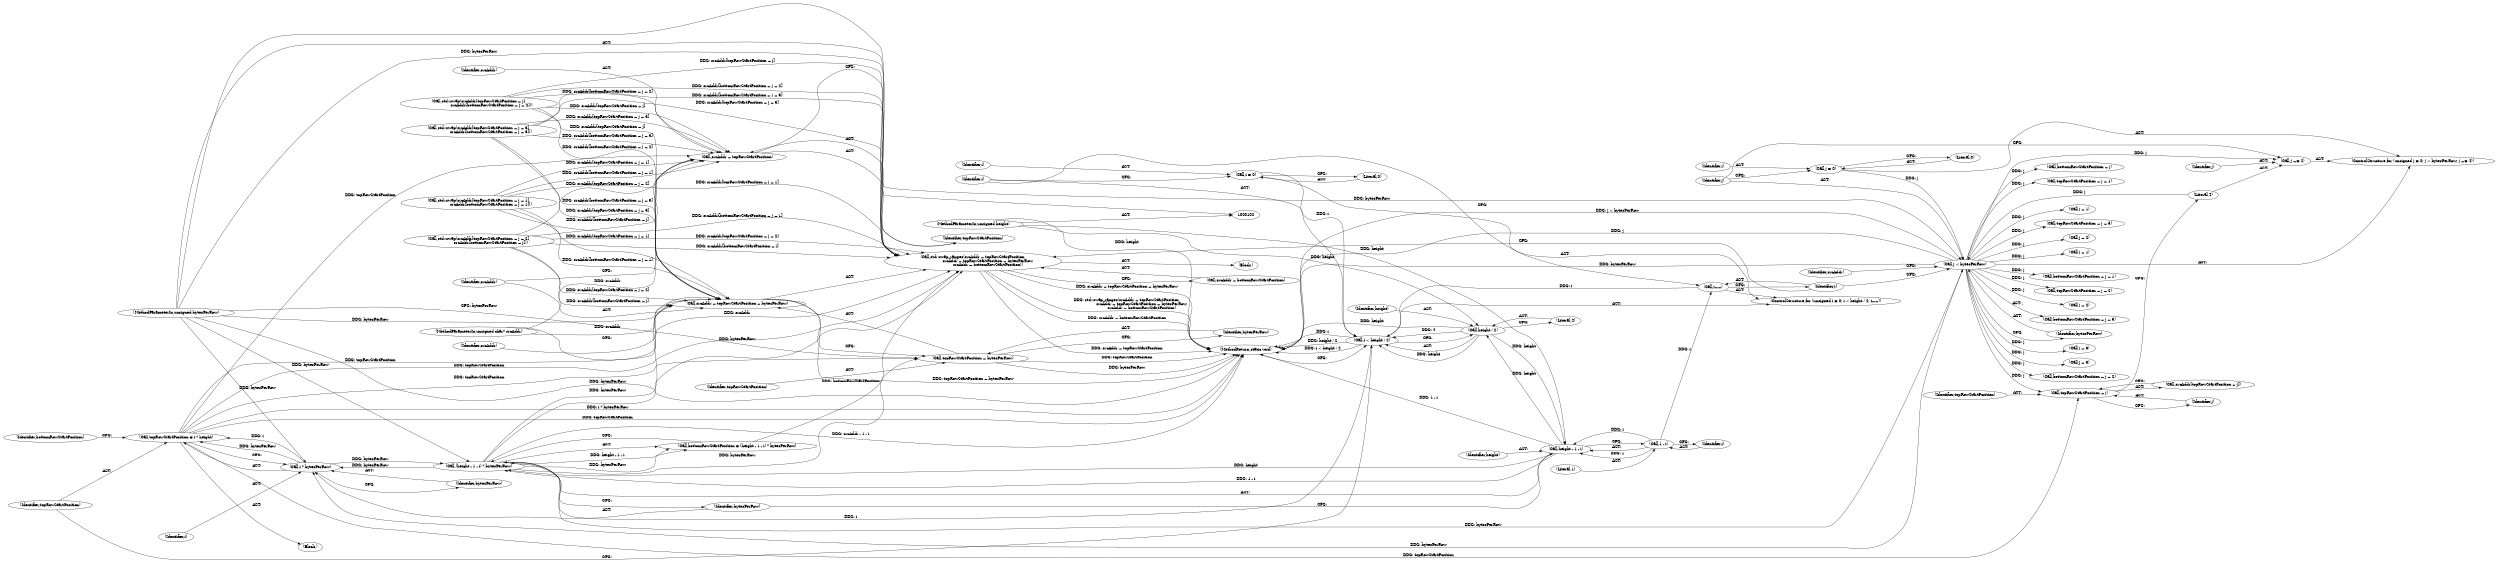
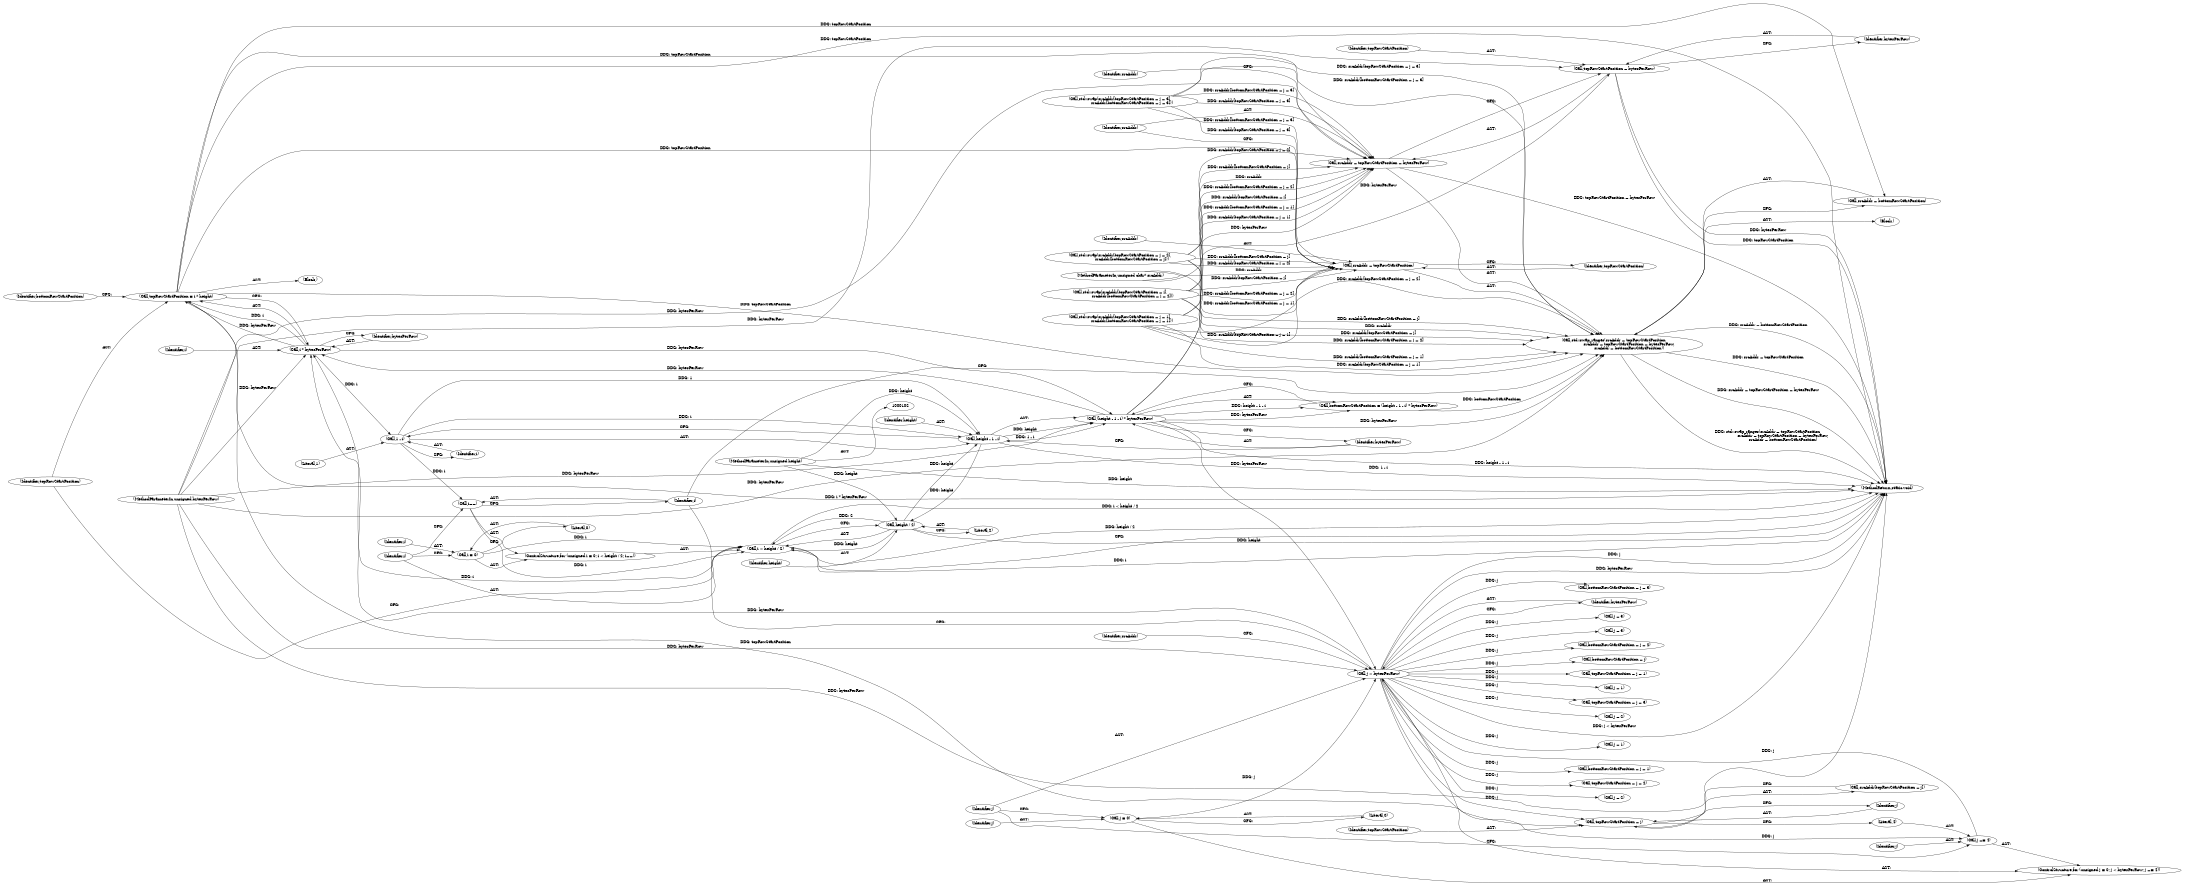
(678, 43) -> none
(2067, 196) -> (1685, 762)
(2018, 303) -> (1492, 581)
(479, 306) -> (766, 319)
(1567, 306) -> (691, 552)
(547, 381) -> (997, 26)
none -> (352, 394)
(851, 434) -> (1492, 463)
